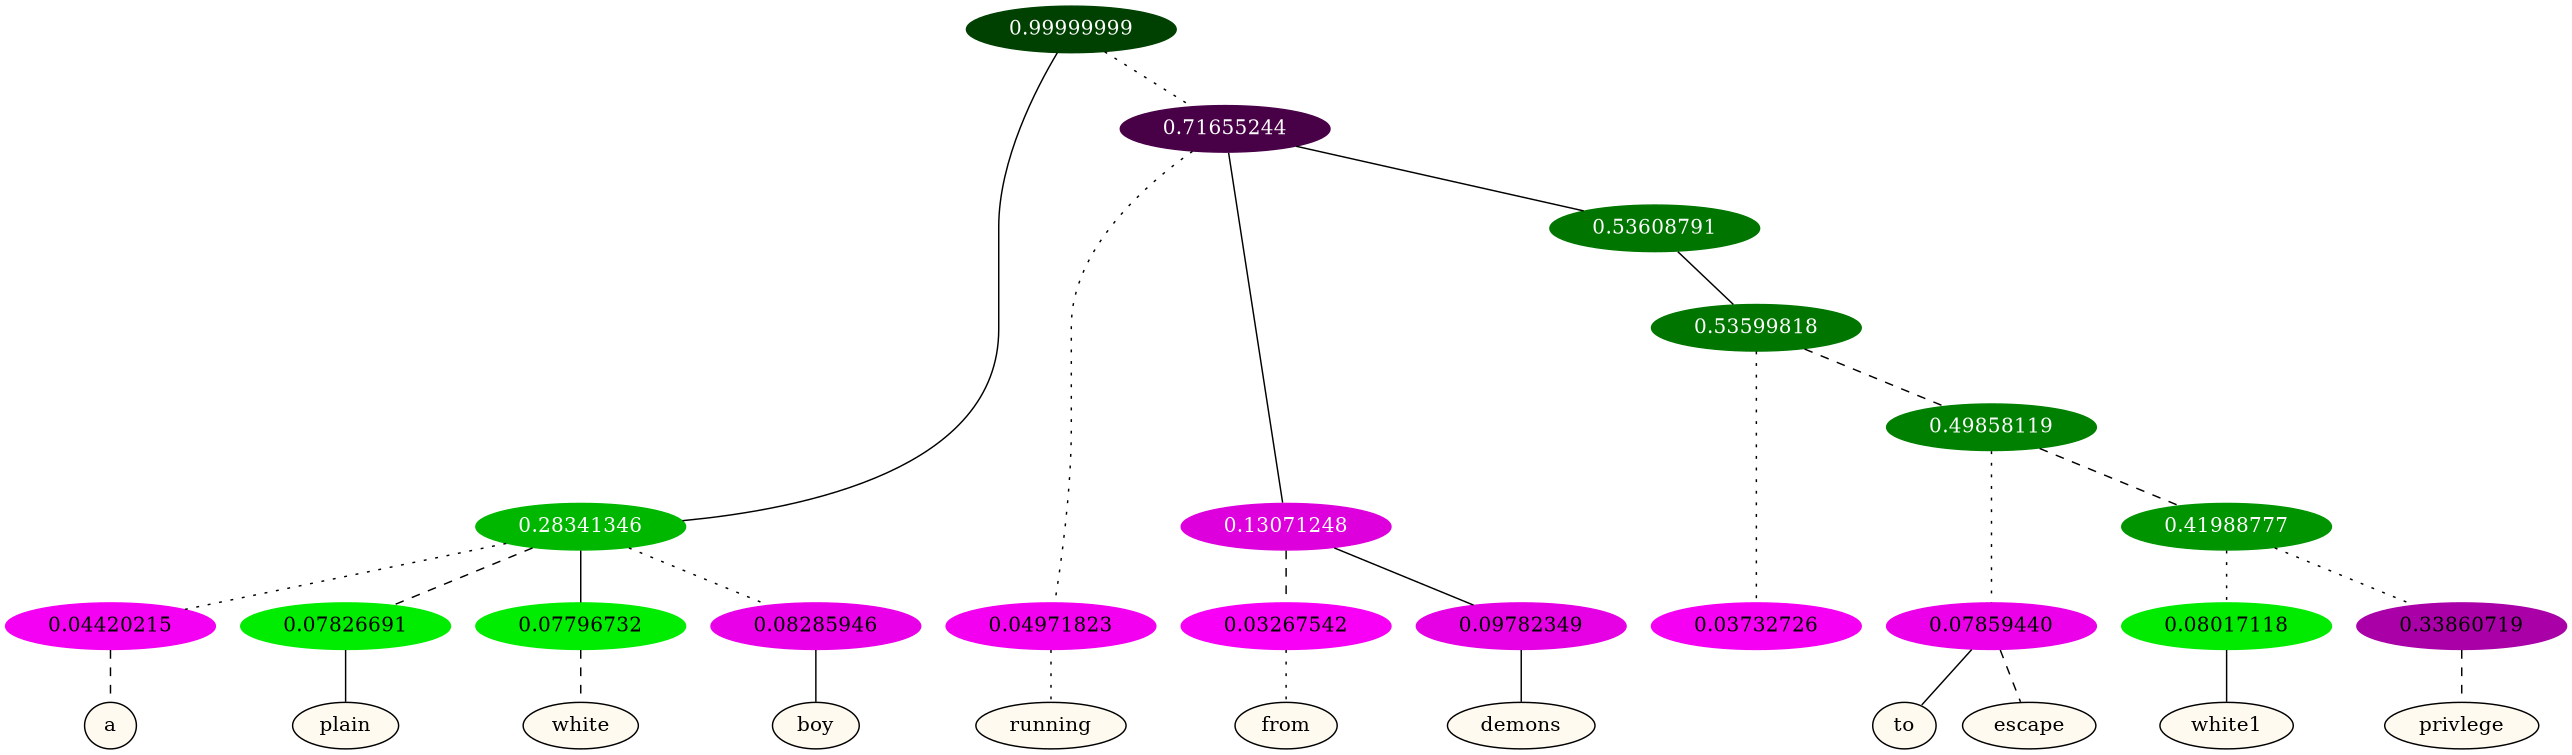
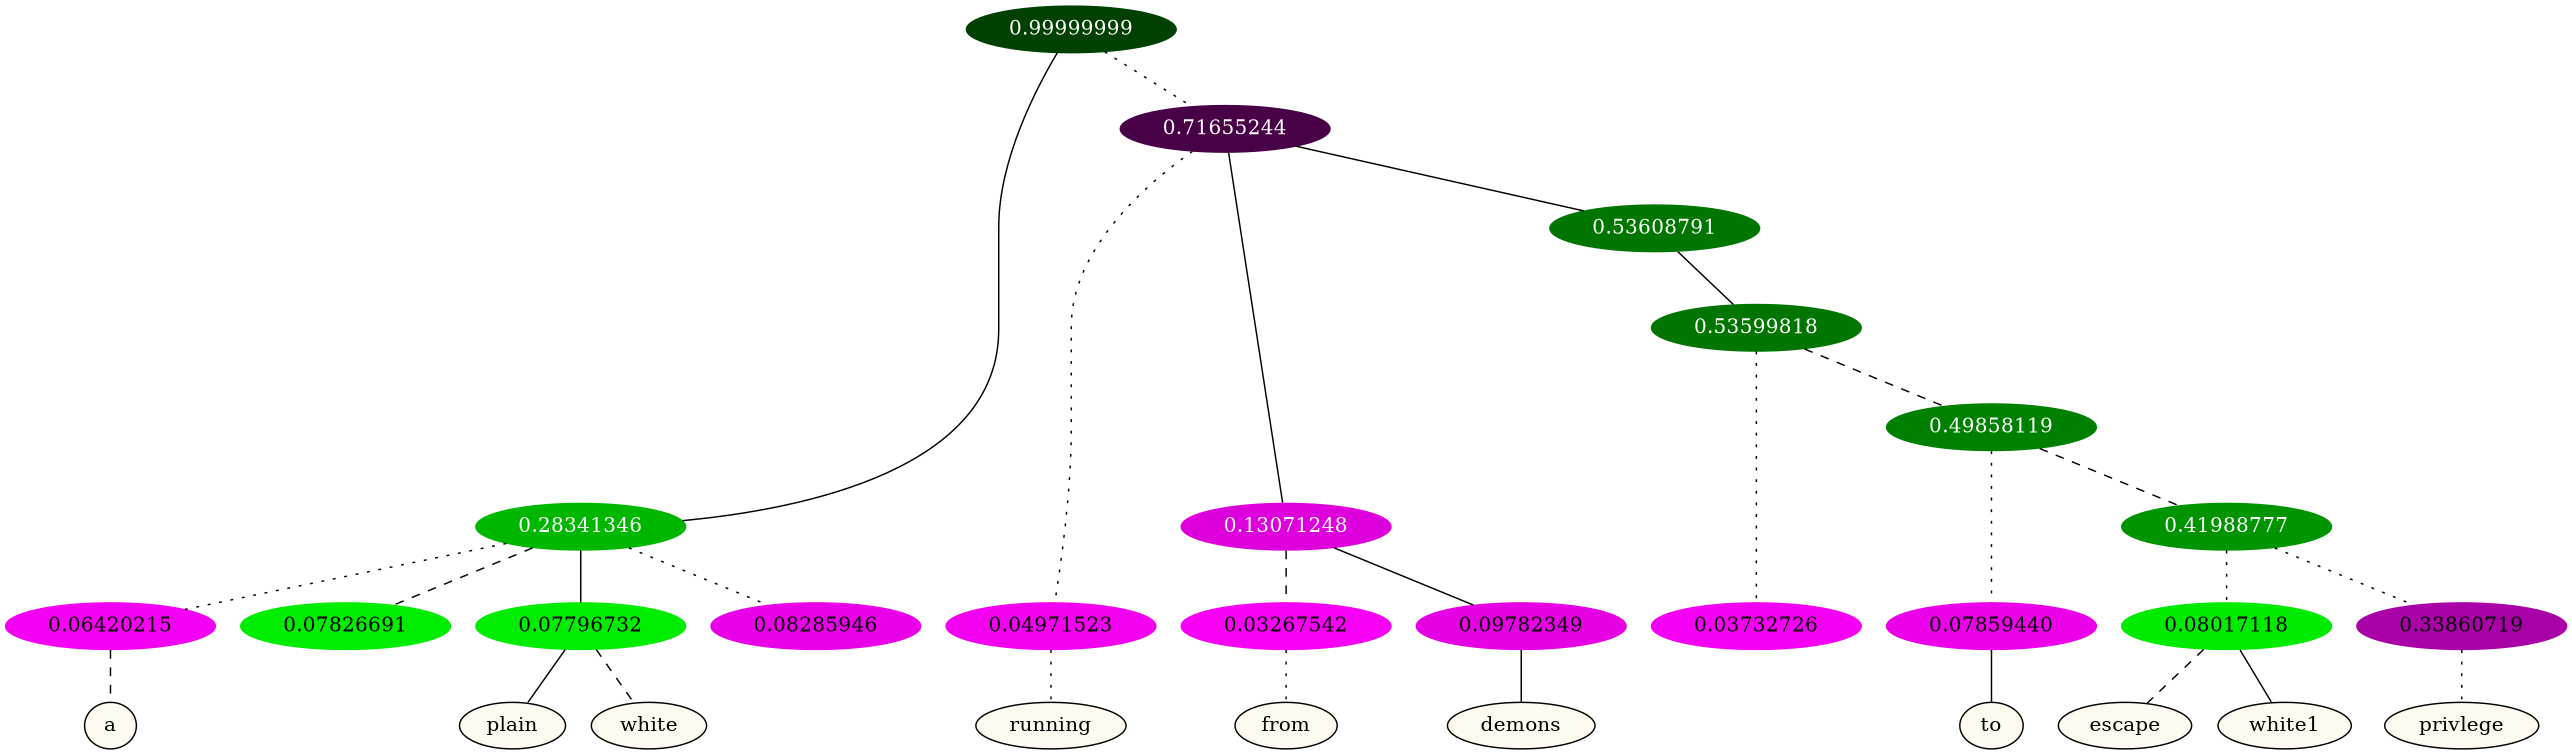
(110, 626) -> (110, 626)
(1051, 626) -> (1051, 626)
(346, 676) -> (547, 676)
(2010, 676) -> (2175, 676)
(2462, 676) -> (2462, 676)
(816, 726) -> none
